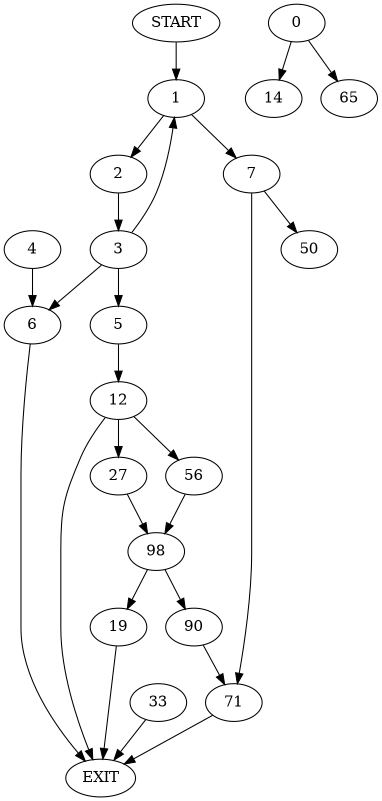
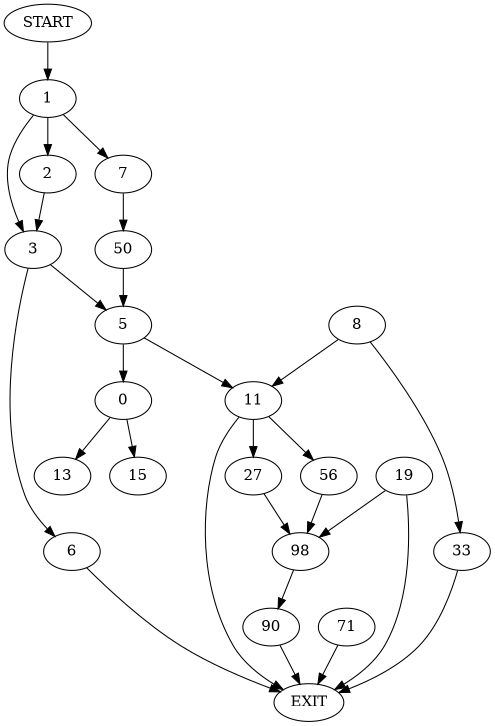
(274, 99) -> (62, 476)
(349, 99) -> (138, 476)
(160, 183) -> (8, 166)
(33, 250) -> none
none -> (123, 282)
none -> (357, 325)
none -> (123, 358)
(118, 401) -> (253, 401)
(252, 434) -> none
(140, 585) -> (357, 511)
(211, 660) -> (288, 660)
